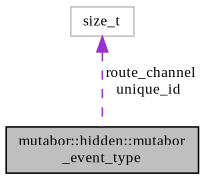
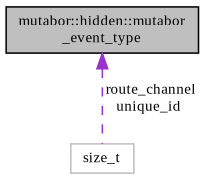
(102, 89) -> (102, 106)
